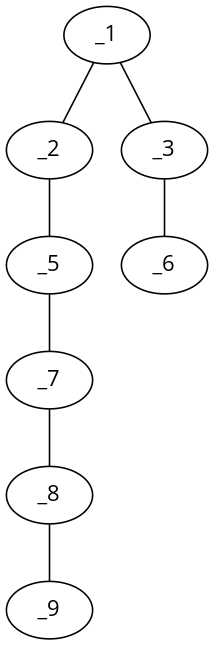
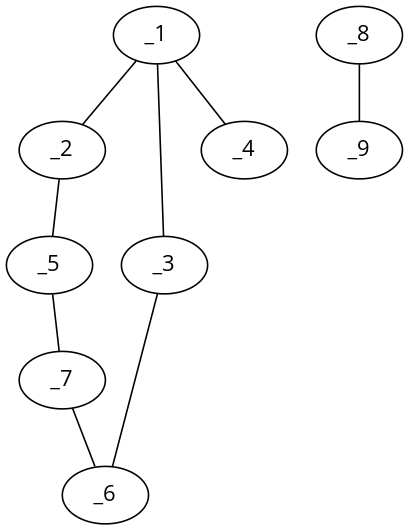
none -> (244, 150)
(50, 438) -> (84, 437)
